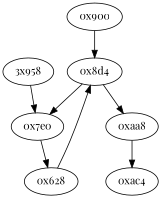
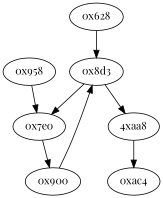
(28, 72) -> (29, 72)
(95, 72) -> (96, 72)
(132, 127) -> (134, 127)
(43, 150) -> (45, 150)
